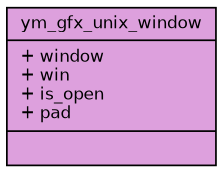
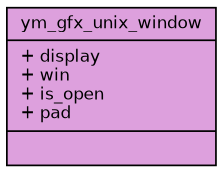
(63, 57) -> (61, 57)
